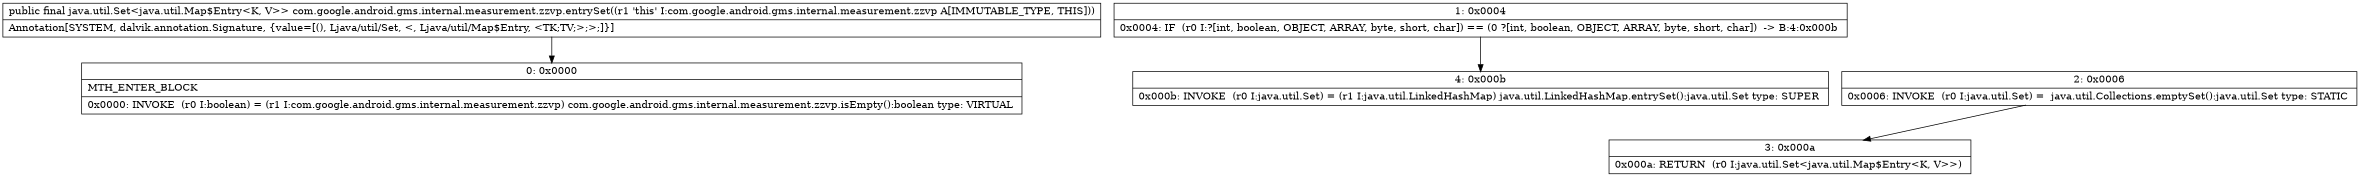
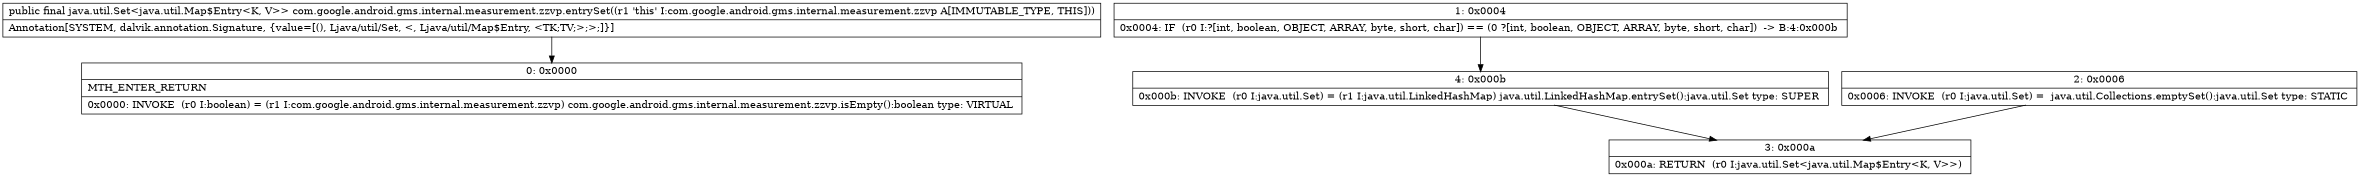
(143, 88) -> (147, 88)
none -> (1632, 122)
